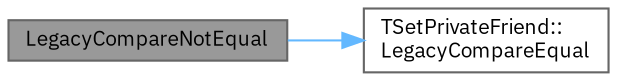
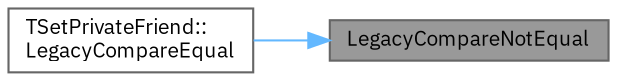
(315, 40) -> (281, 40)
